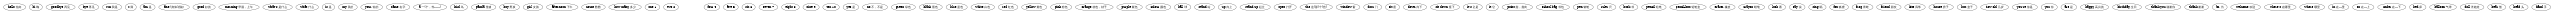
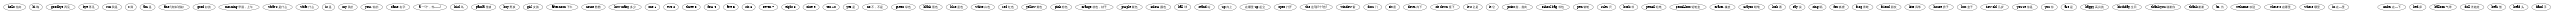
none -> (691, 7)
(1255, 7) -> (1255, 7)
(2363, 7) -> none
